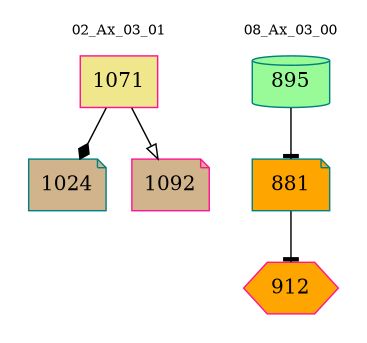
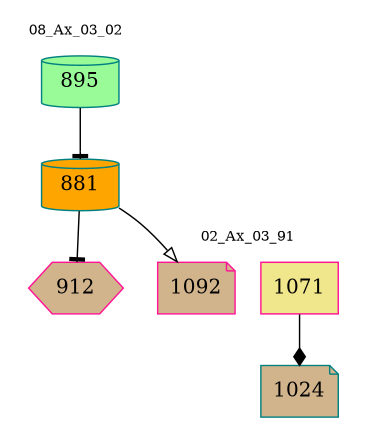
(119, 31) -> (248, 237)
(291, 31) -> (76, 31)
(141, 127) -> (155, 237)
(291, 185) -> (80, 185)
(291, 288) -> (76, 288)
